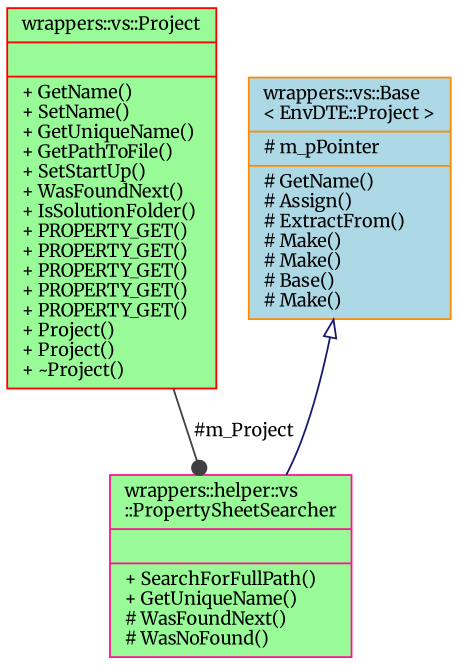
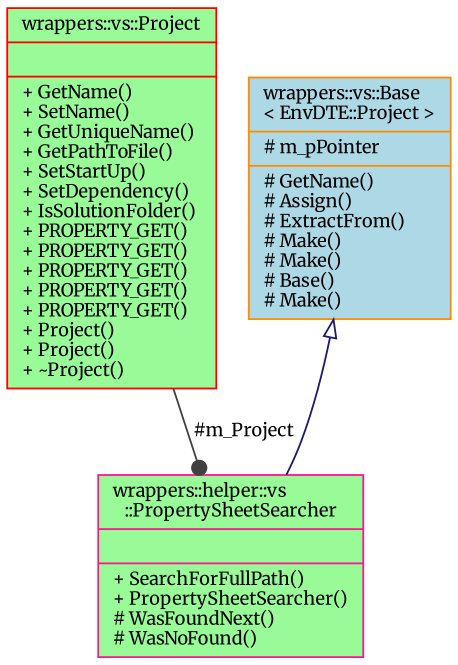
(104, 192) -> (106, 192)
(212, 599) -> (231, 599)
